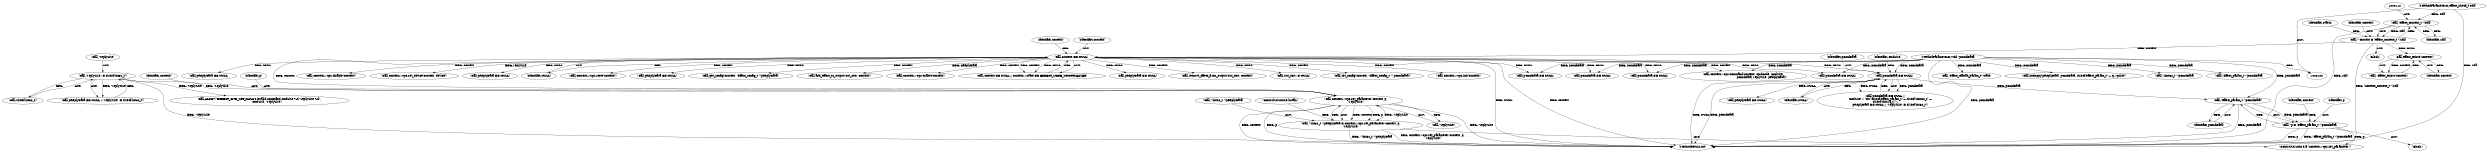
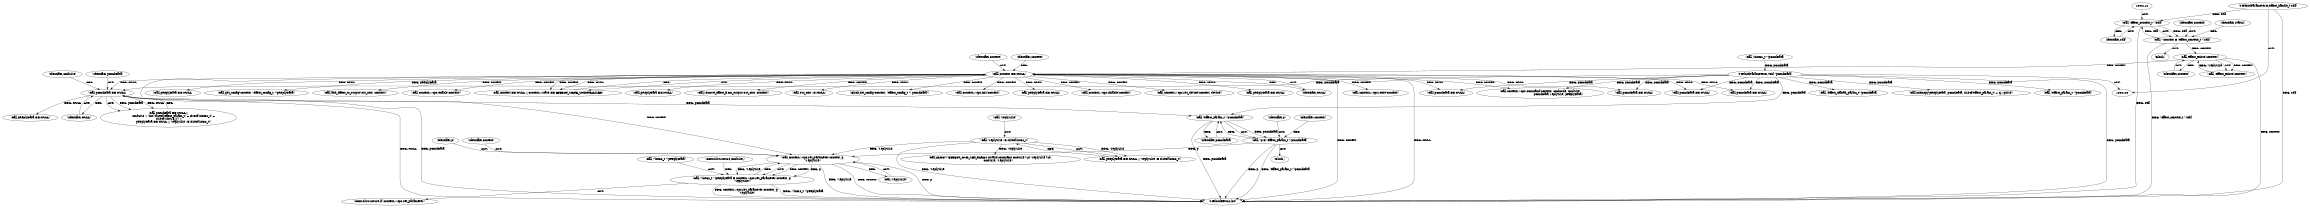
(2448, 6) -> (2268, 6)
(2412, 32) -> (2151, 32)
(2427, 32) -> (2131, 32)
(2407, 49) -> (2201, 49)
(1721, 54) -> (1608, 69)
(2071, 64) -> (1765, 65)
(516, 66) -> (1118, 83)
(903, 66) -> (424, 83)
(965, 66) -> (492, 83)
(2290, 66) -> (2118, 83)
(2416, 66) -> (2211, 66)
(1372, 76) -> (890, 93)
(1967, 76) -> (1848, 93)
(2377, 86) -> (2172, 118)
(23, 101) -> none
(1280, 101) -> (725, 159)
(2352, 133) -> (1044, 152)
none -> (1829, 200)
